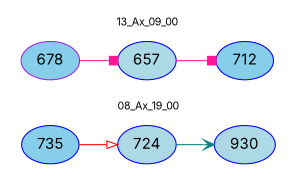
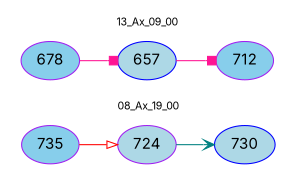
(245, 61) -> (245, 61)
(50, 145) -> (50, 145)
(147, 145) -> (147, 145)
(245, 145) -> (245, 145)
